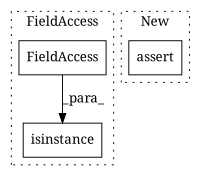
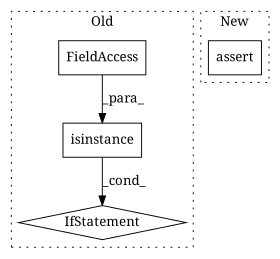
(63, 22) -> (102, 22)
none -> (102, 223)
